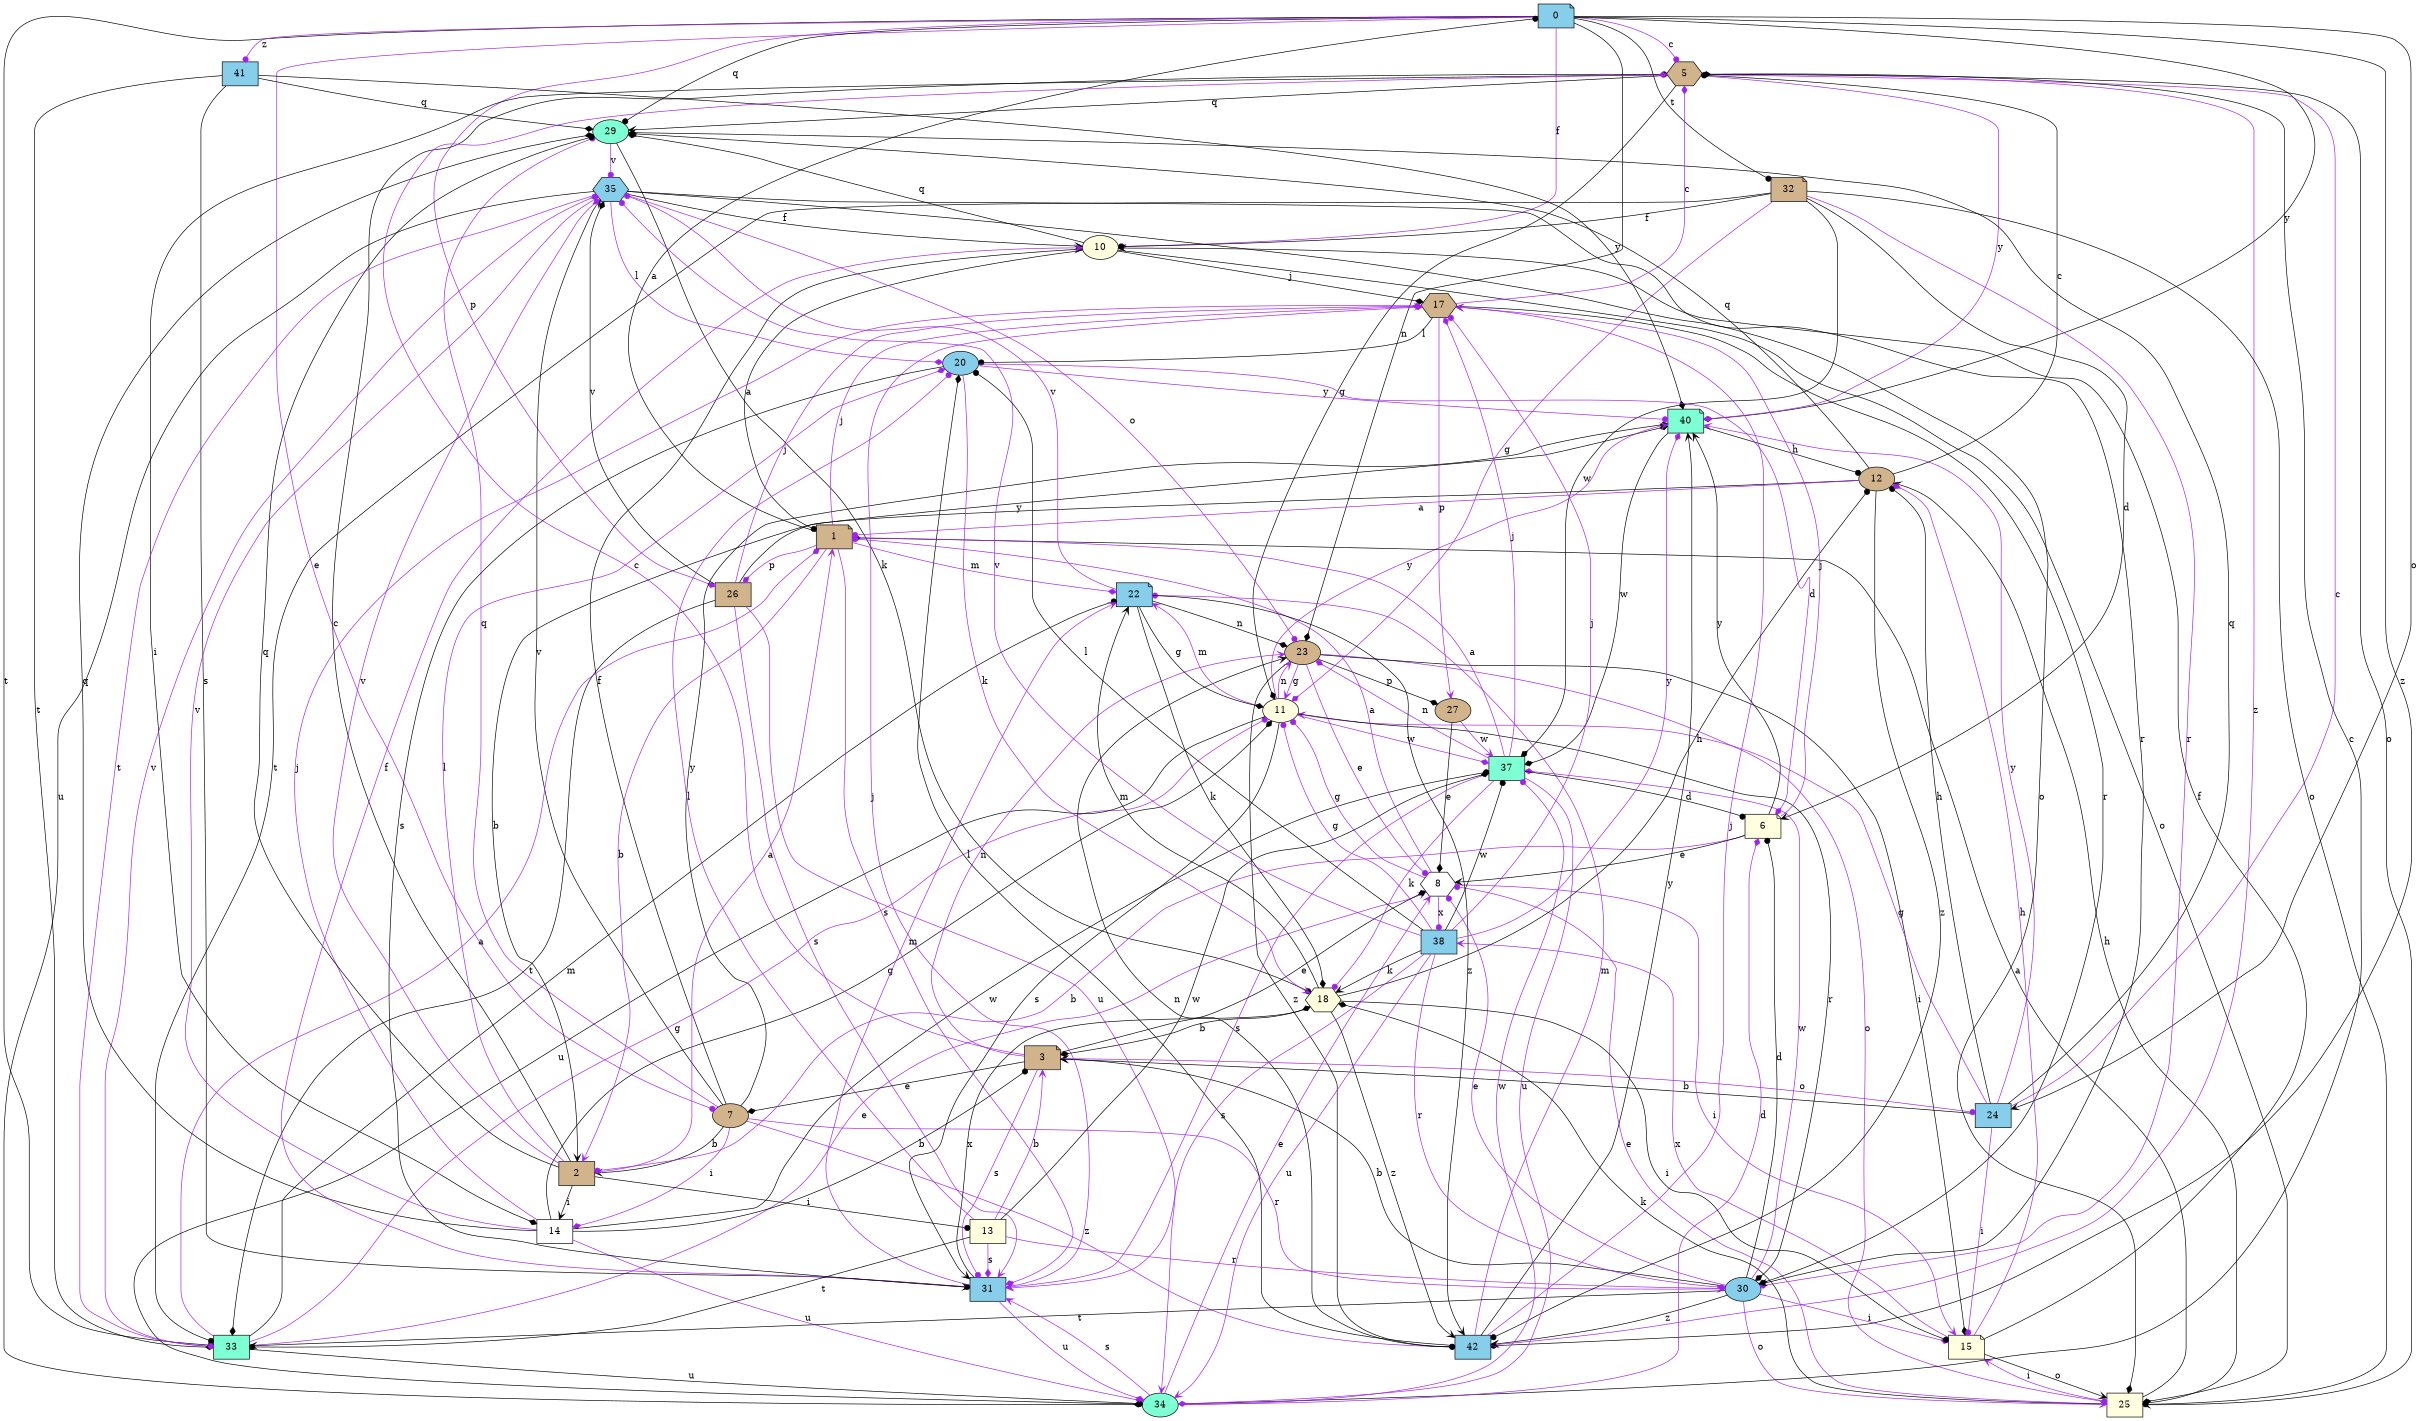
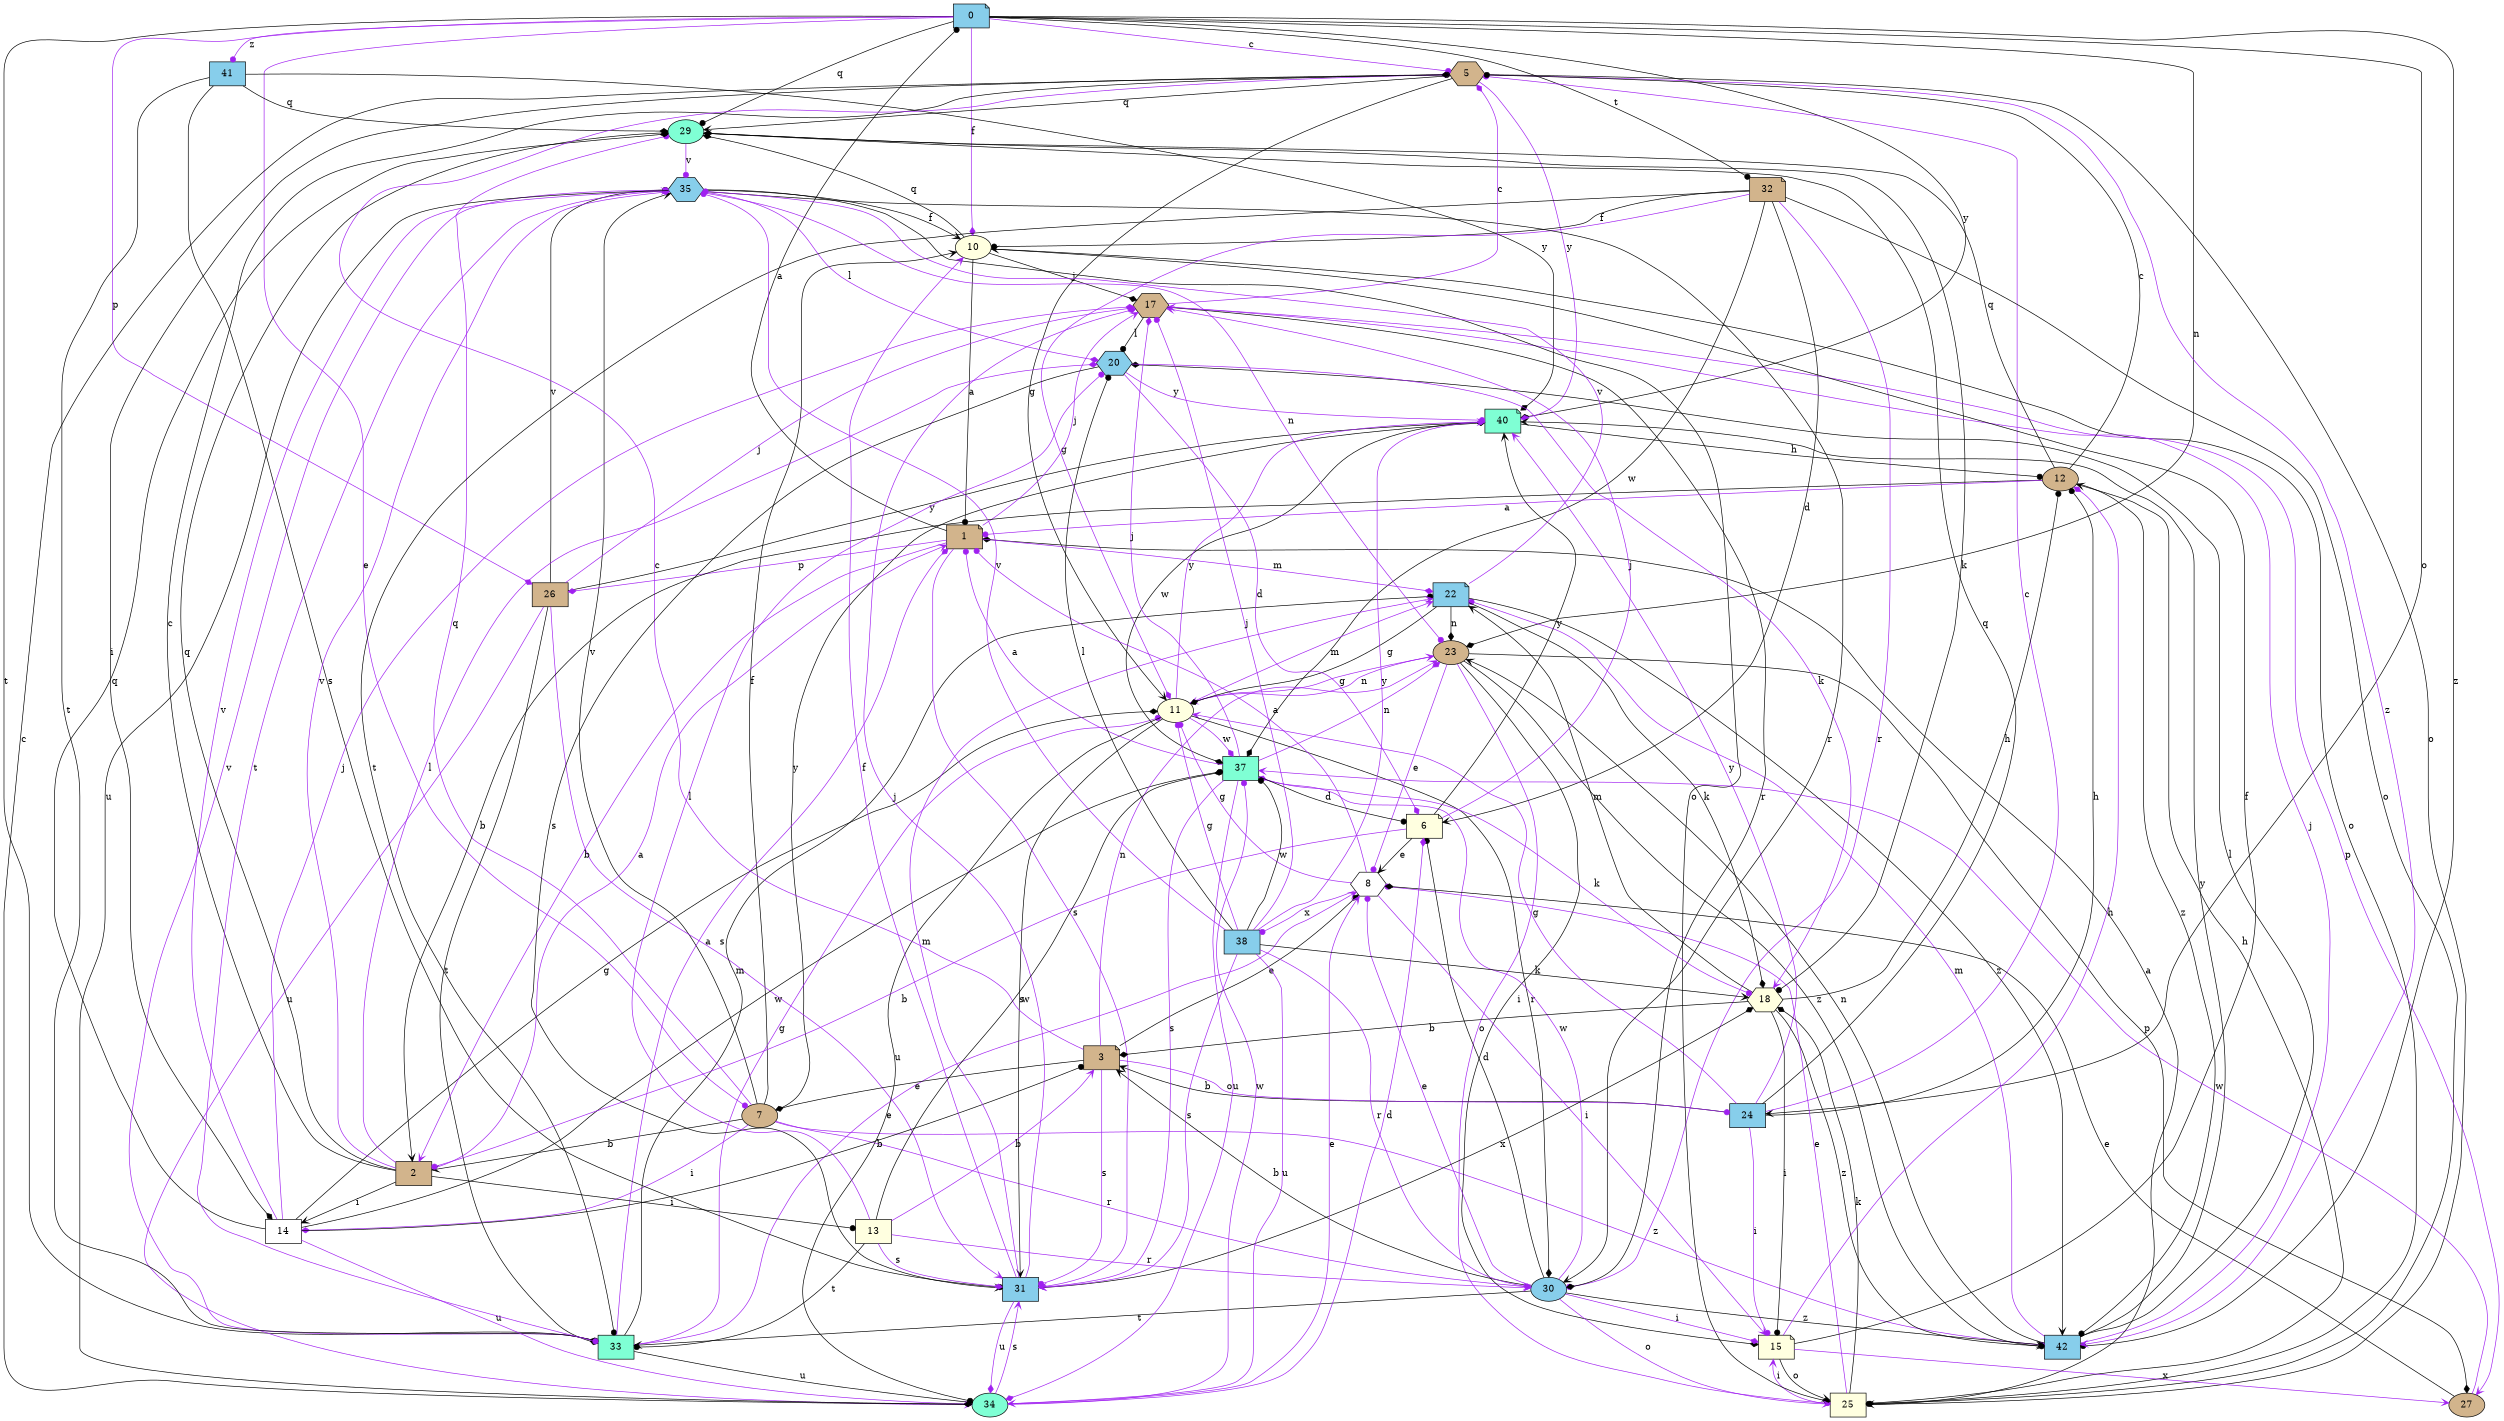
(1376, 329) -> (1065, 291)
(961, 363) -> (1114, 363)
(591, 421) -> (551, 346)
(1133, 421) -> (1291, 421)
(1673, 1131) -> (2118, 1376)
